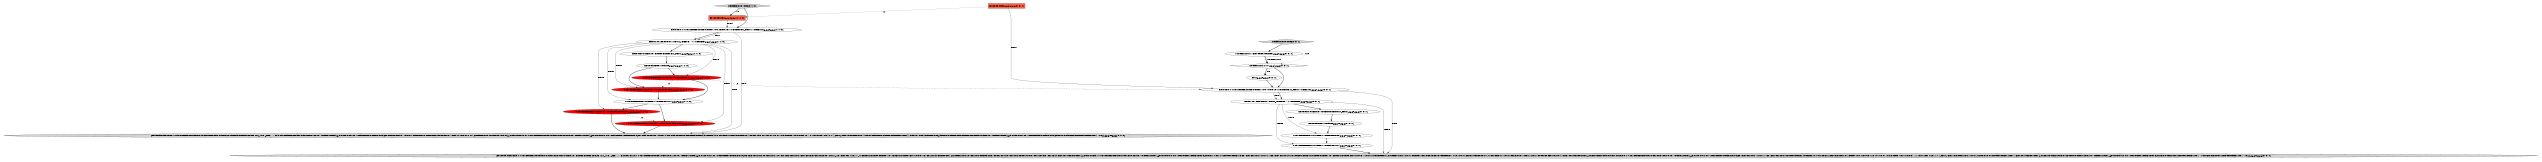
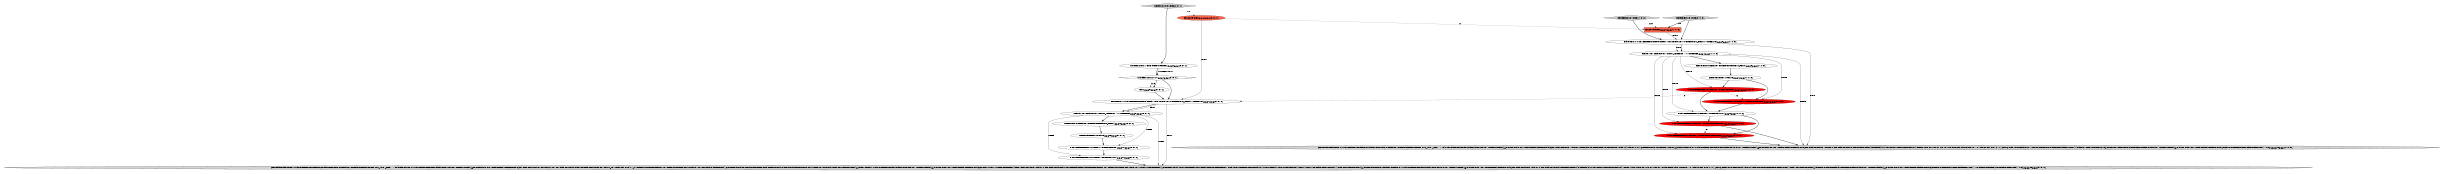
(1007, 6) -> (1201, 18)
none -> (1632, 18)
(1303, 57) -> (1184, 11)
